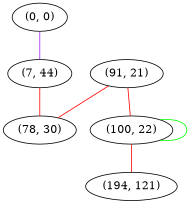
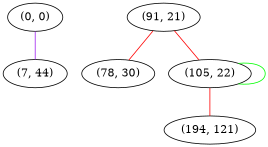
(40, 102) -> none
(131, 130) -> (210, 74)
